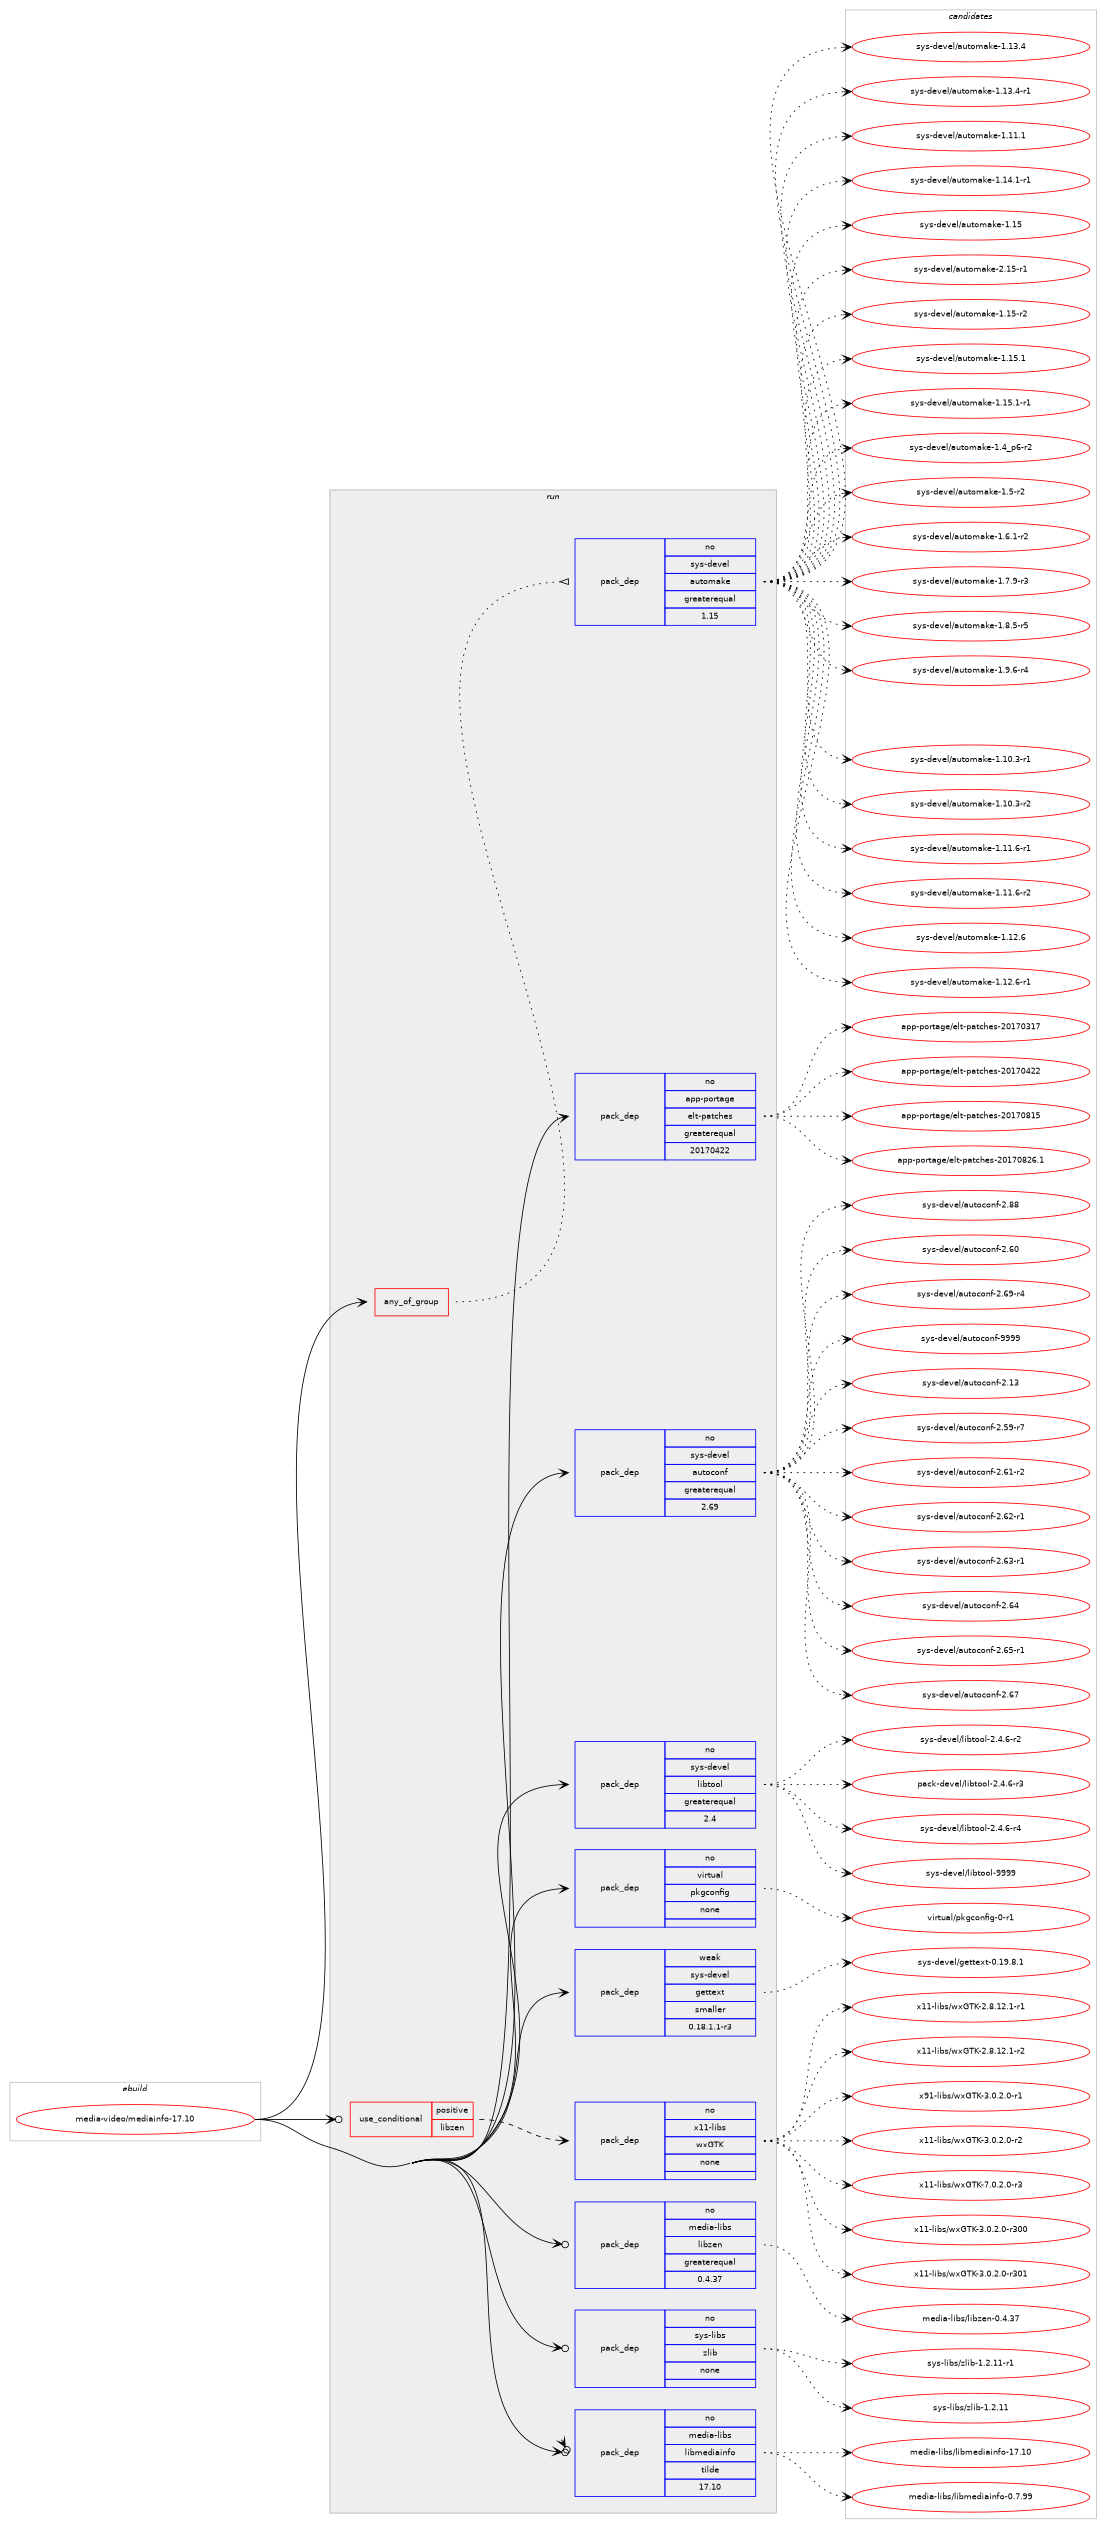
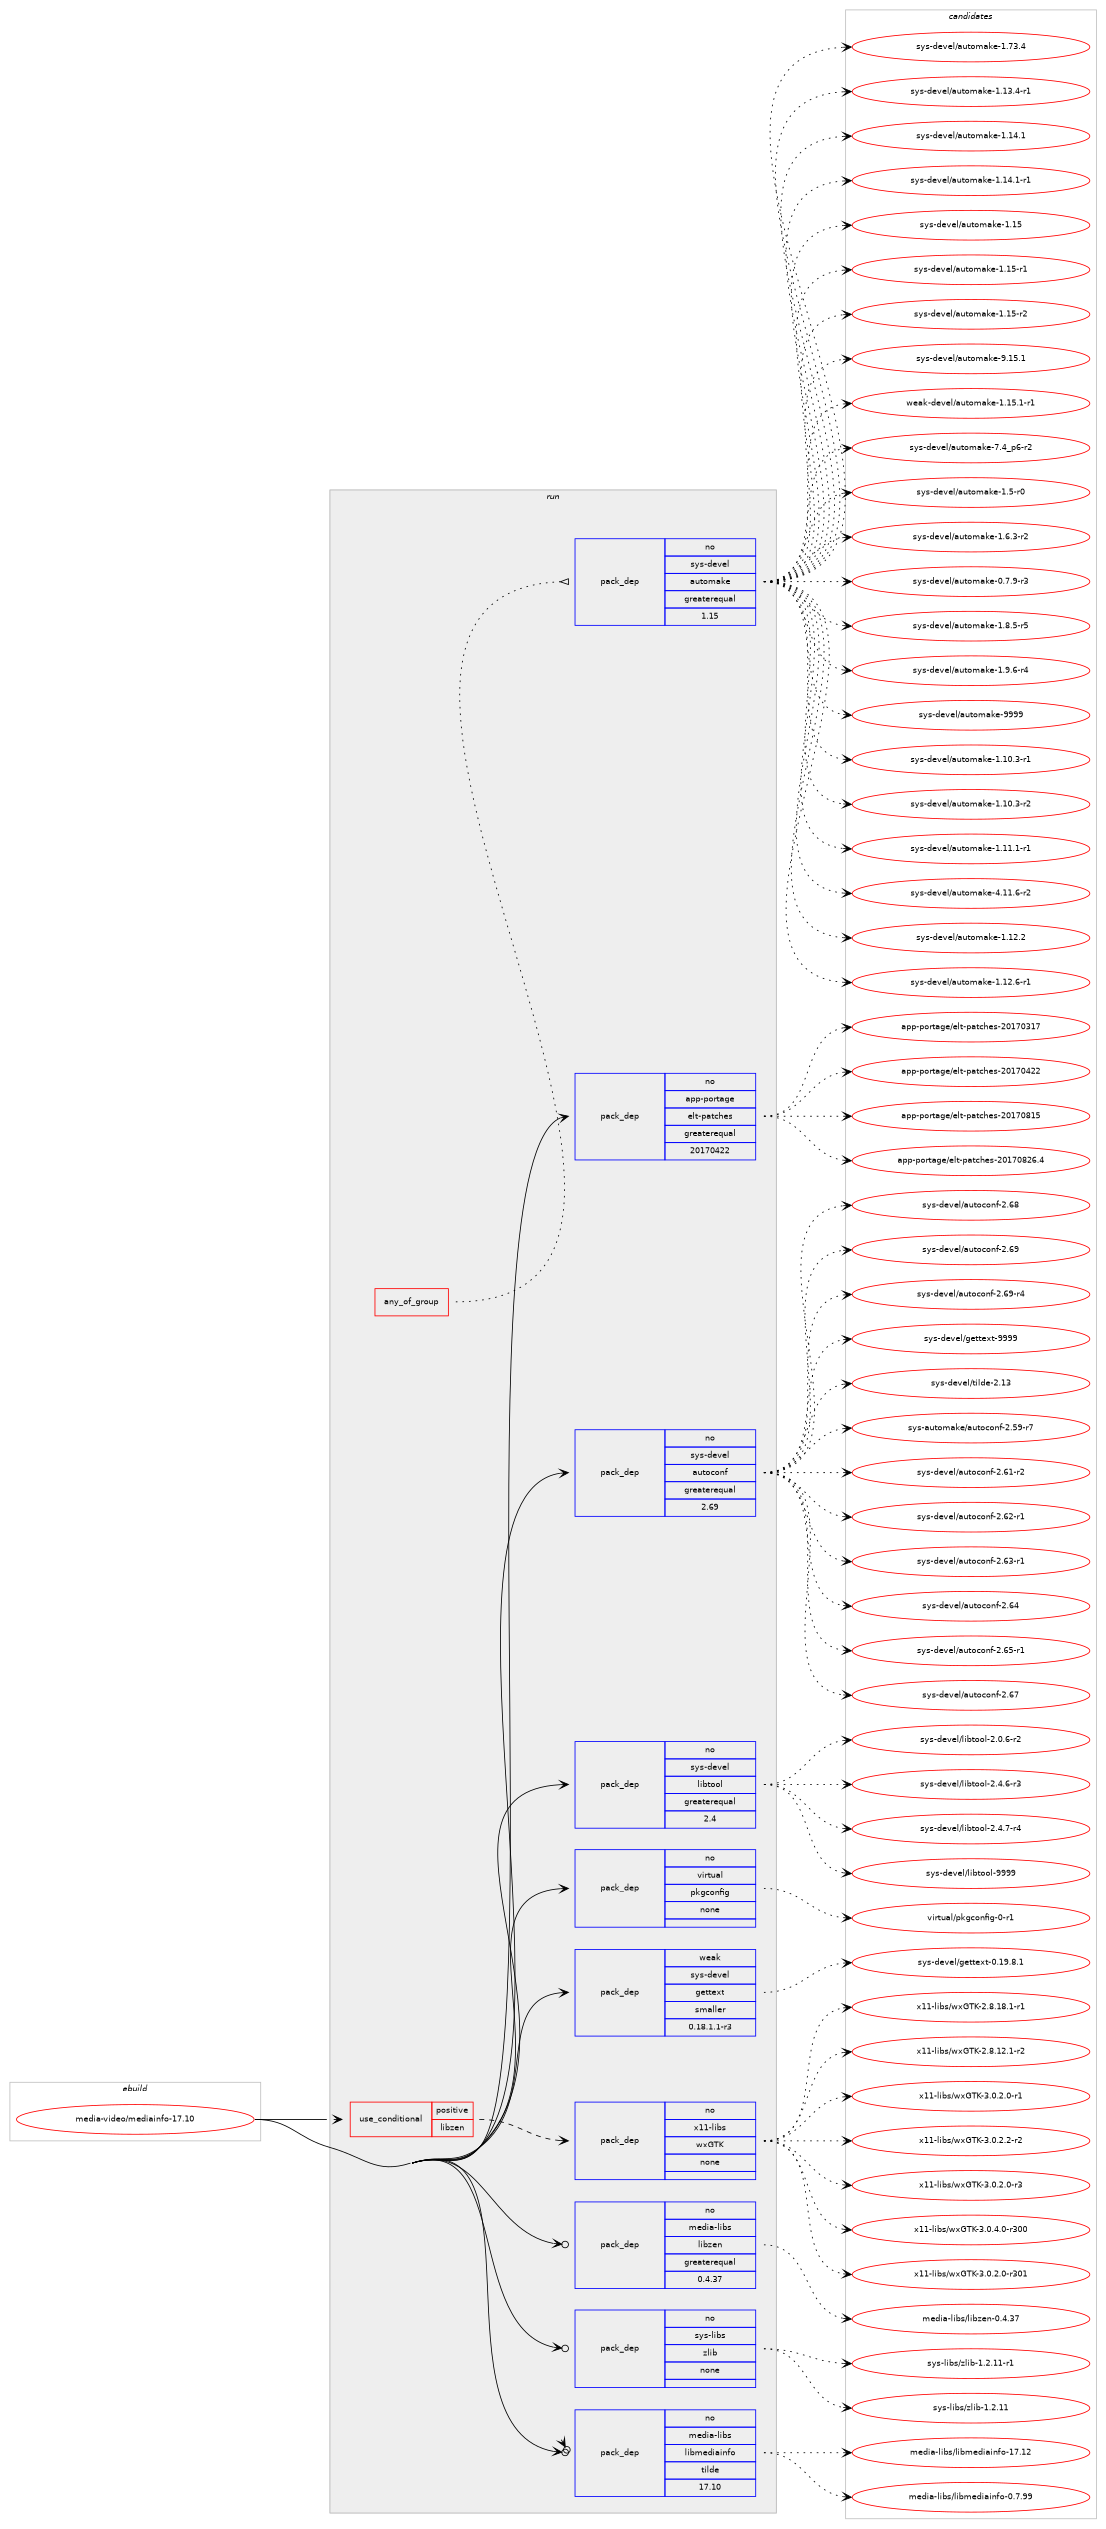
(971, 47) -> (971, 47)
(971, 136) -> (971, 136)
(971, 270) -> (971, 270)
(971, 359) -> (971, 359)
(971, 403) -> (971, 403)
(971, 448) -> (971, 448)
(971, 493) -> (971, 493)
(971, 537) -> (971, 537)
(971, 582) -> (971, 582)
none -> (971, 715)
(971, 849) -> (971, 849)
(971, 893) -> (971, 893)
(971, 938) -> (971, 938)
(971, 1161) -> (971, 1161)
(971, 1205) -> (971, 1205)
(971, 1250) -> (971, 1250)
(971, 1339) -> (971, 1339)
(971, 1384) -> (971, 1384)
(971, 1428) -> (971, 1428)
(311, 1714) -> none
(971, 1740) -> (971, 1740)
(971, 1784) -> (971, 1784)
(971, 1829) -> (971, 1829)
(971, 2007) -> (971, 2007)
(971, 2096) -> (971, 2096)
(291, 2119) -> (291, 2119)
(971, 2141) -> (971, 2141)
(971, 2185) -> (971, 2185)
(971, 2230) -> (971, 2230)
(971, 2453) -> (971, 2453)
